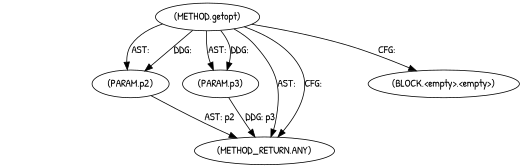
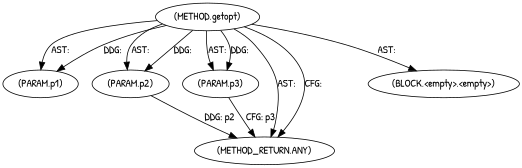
(388, 50) -> (388, 50)
none -> (41, 84)
(220, 117) -> (220, 117)
(260, 117) -> (260, 117)
